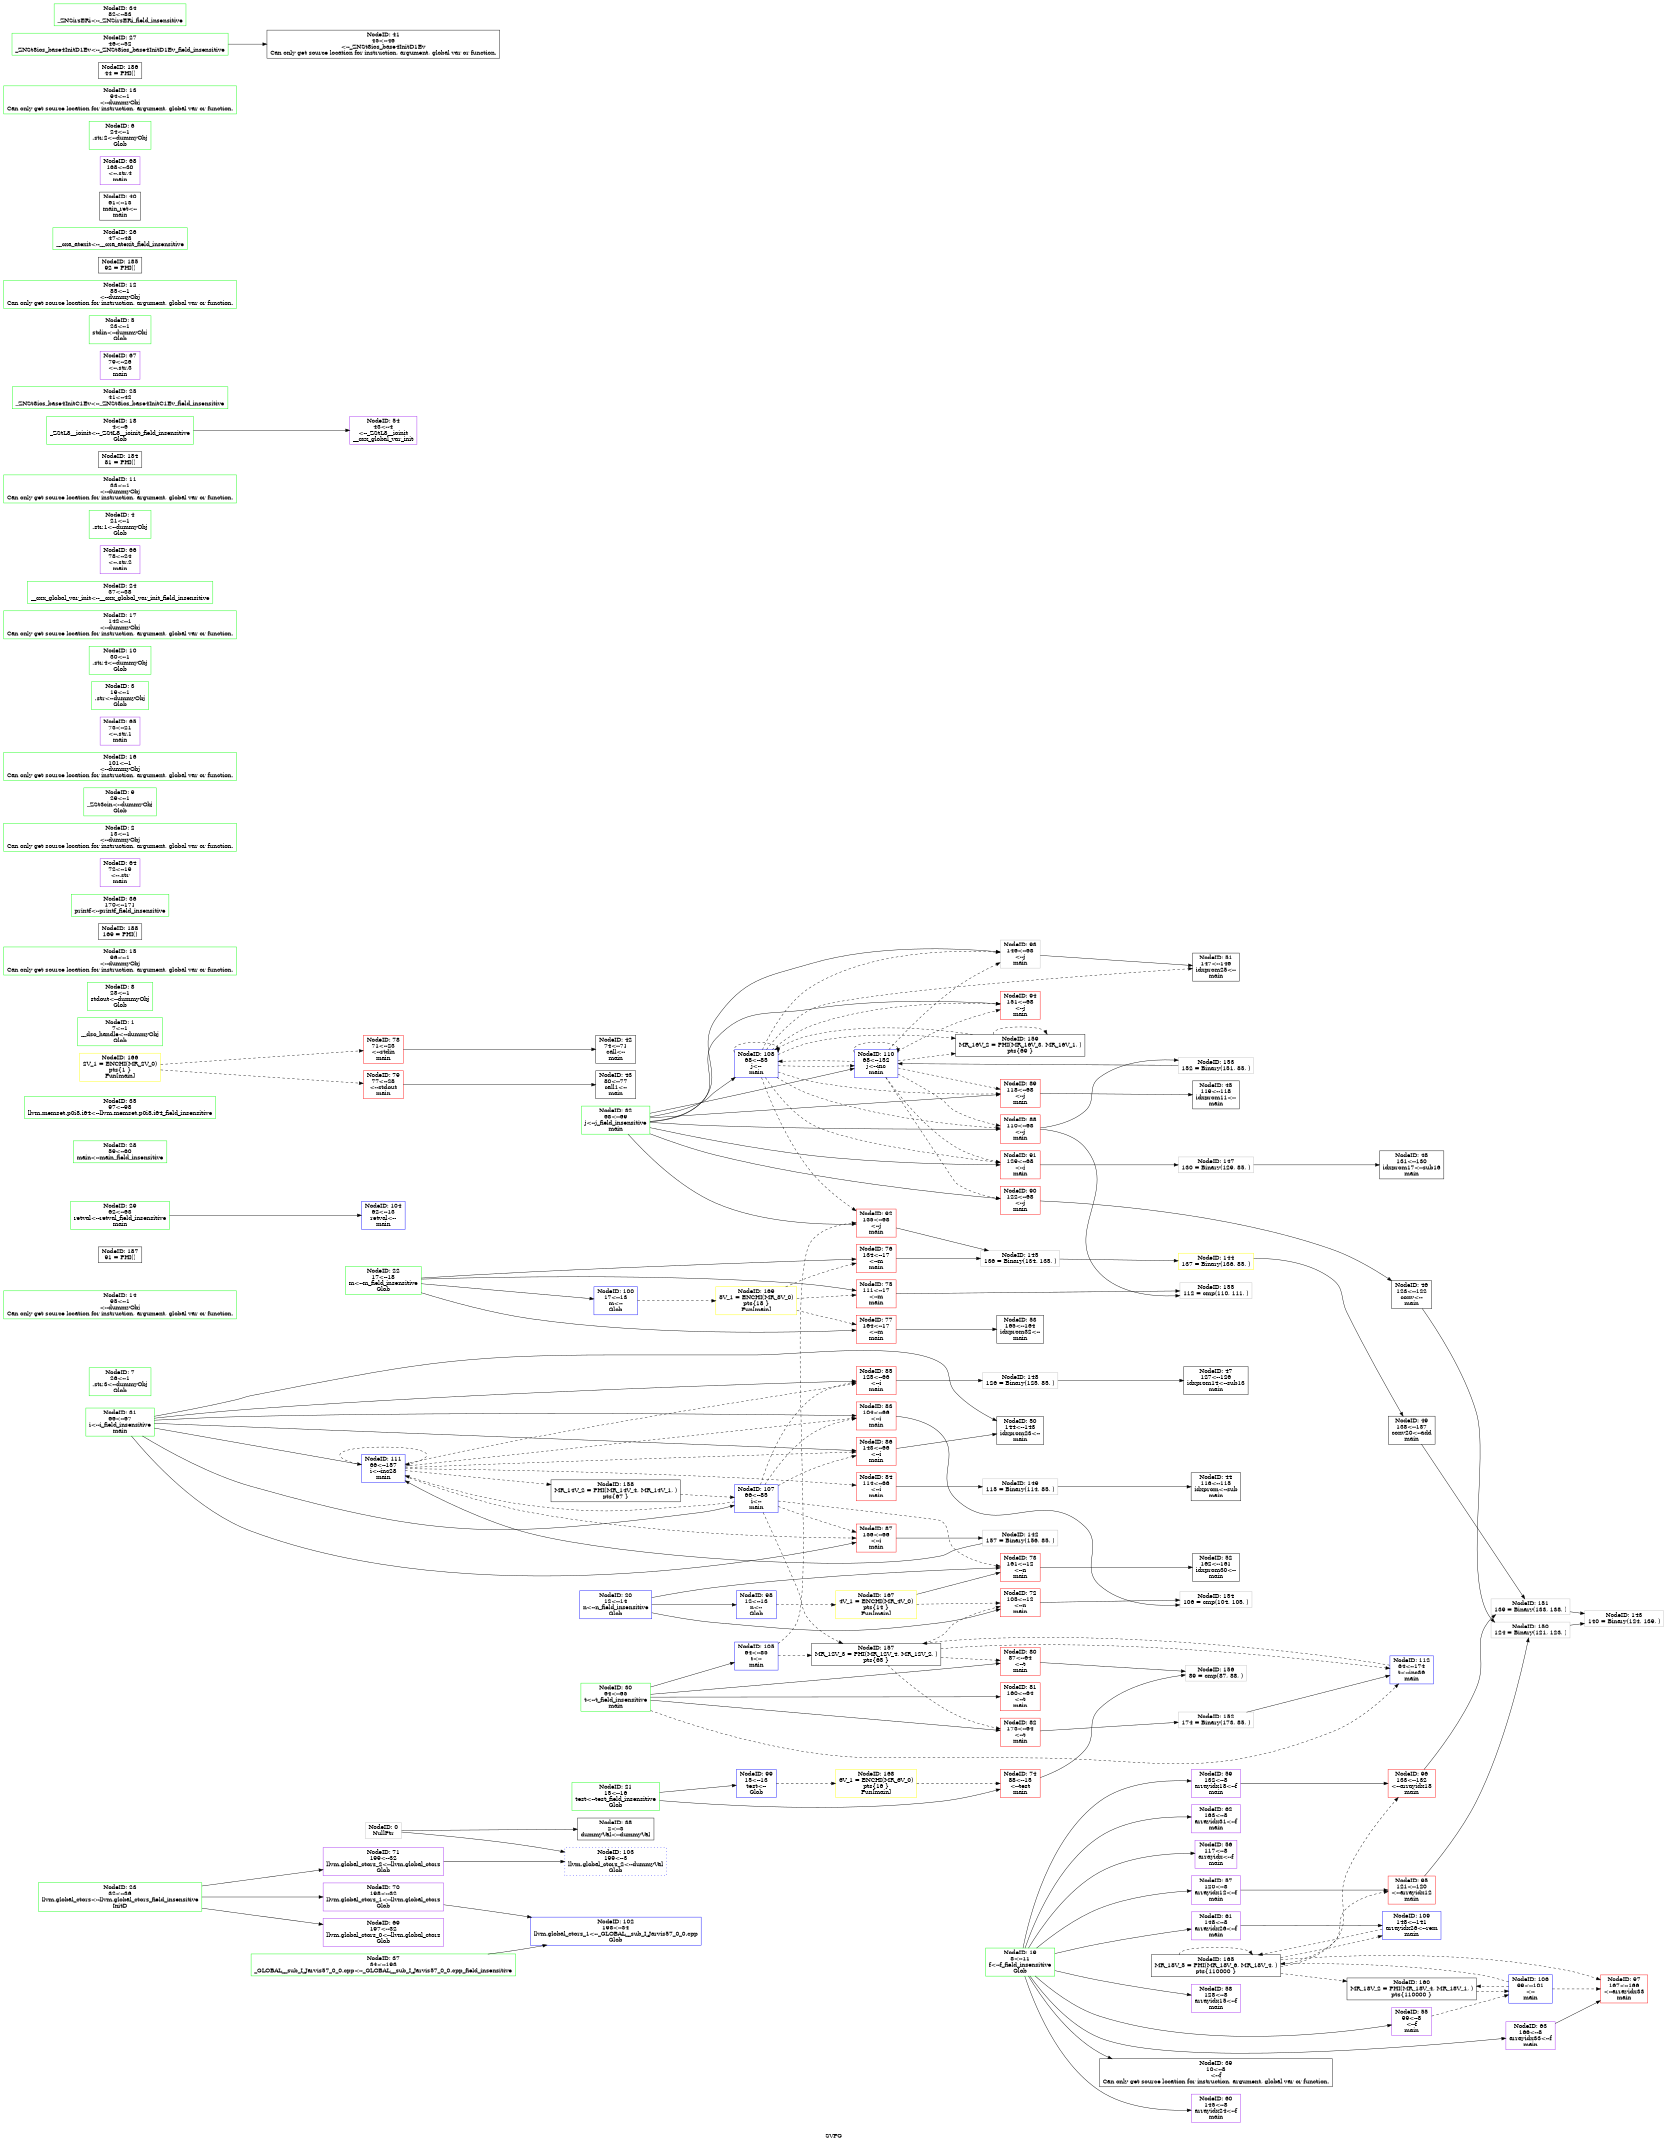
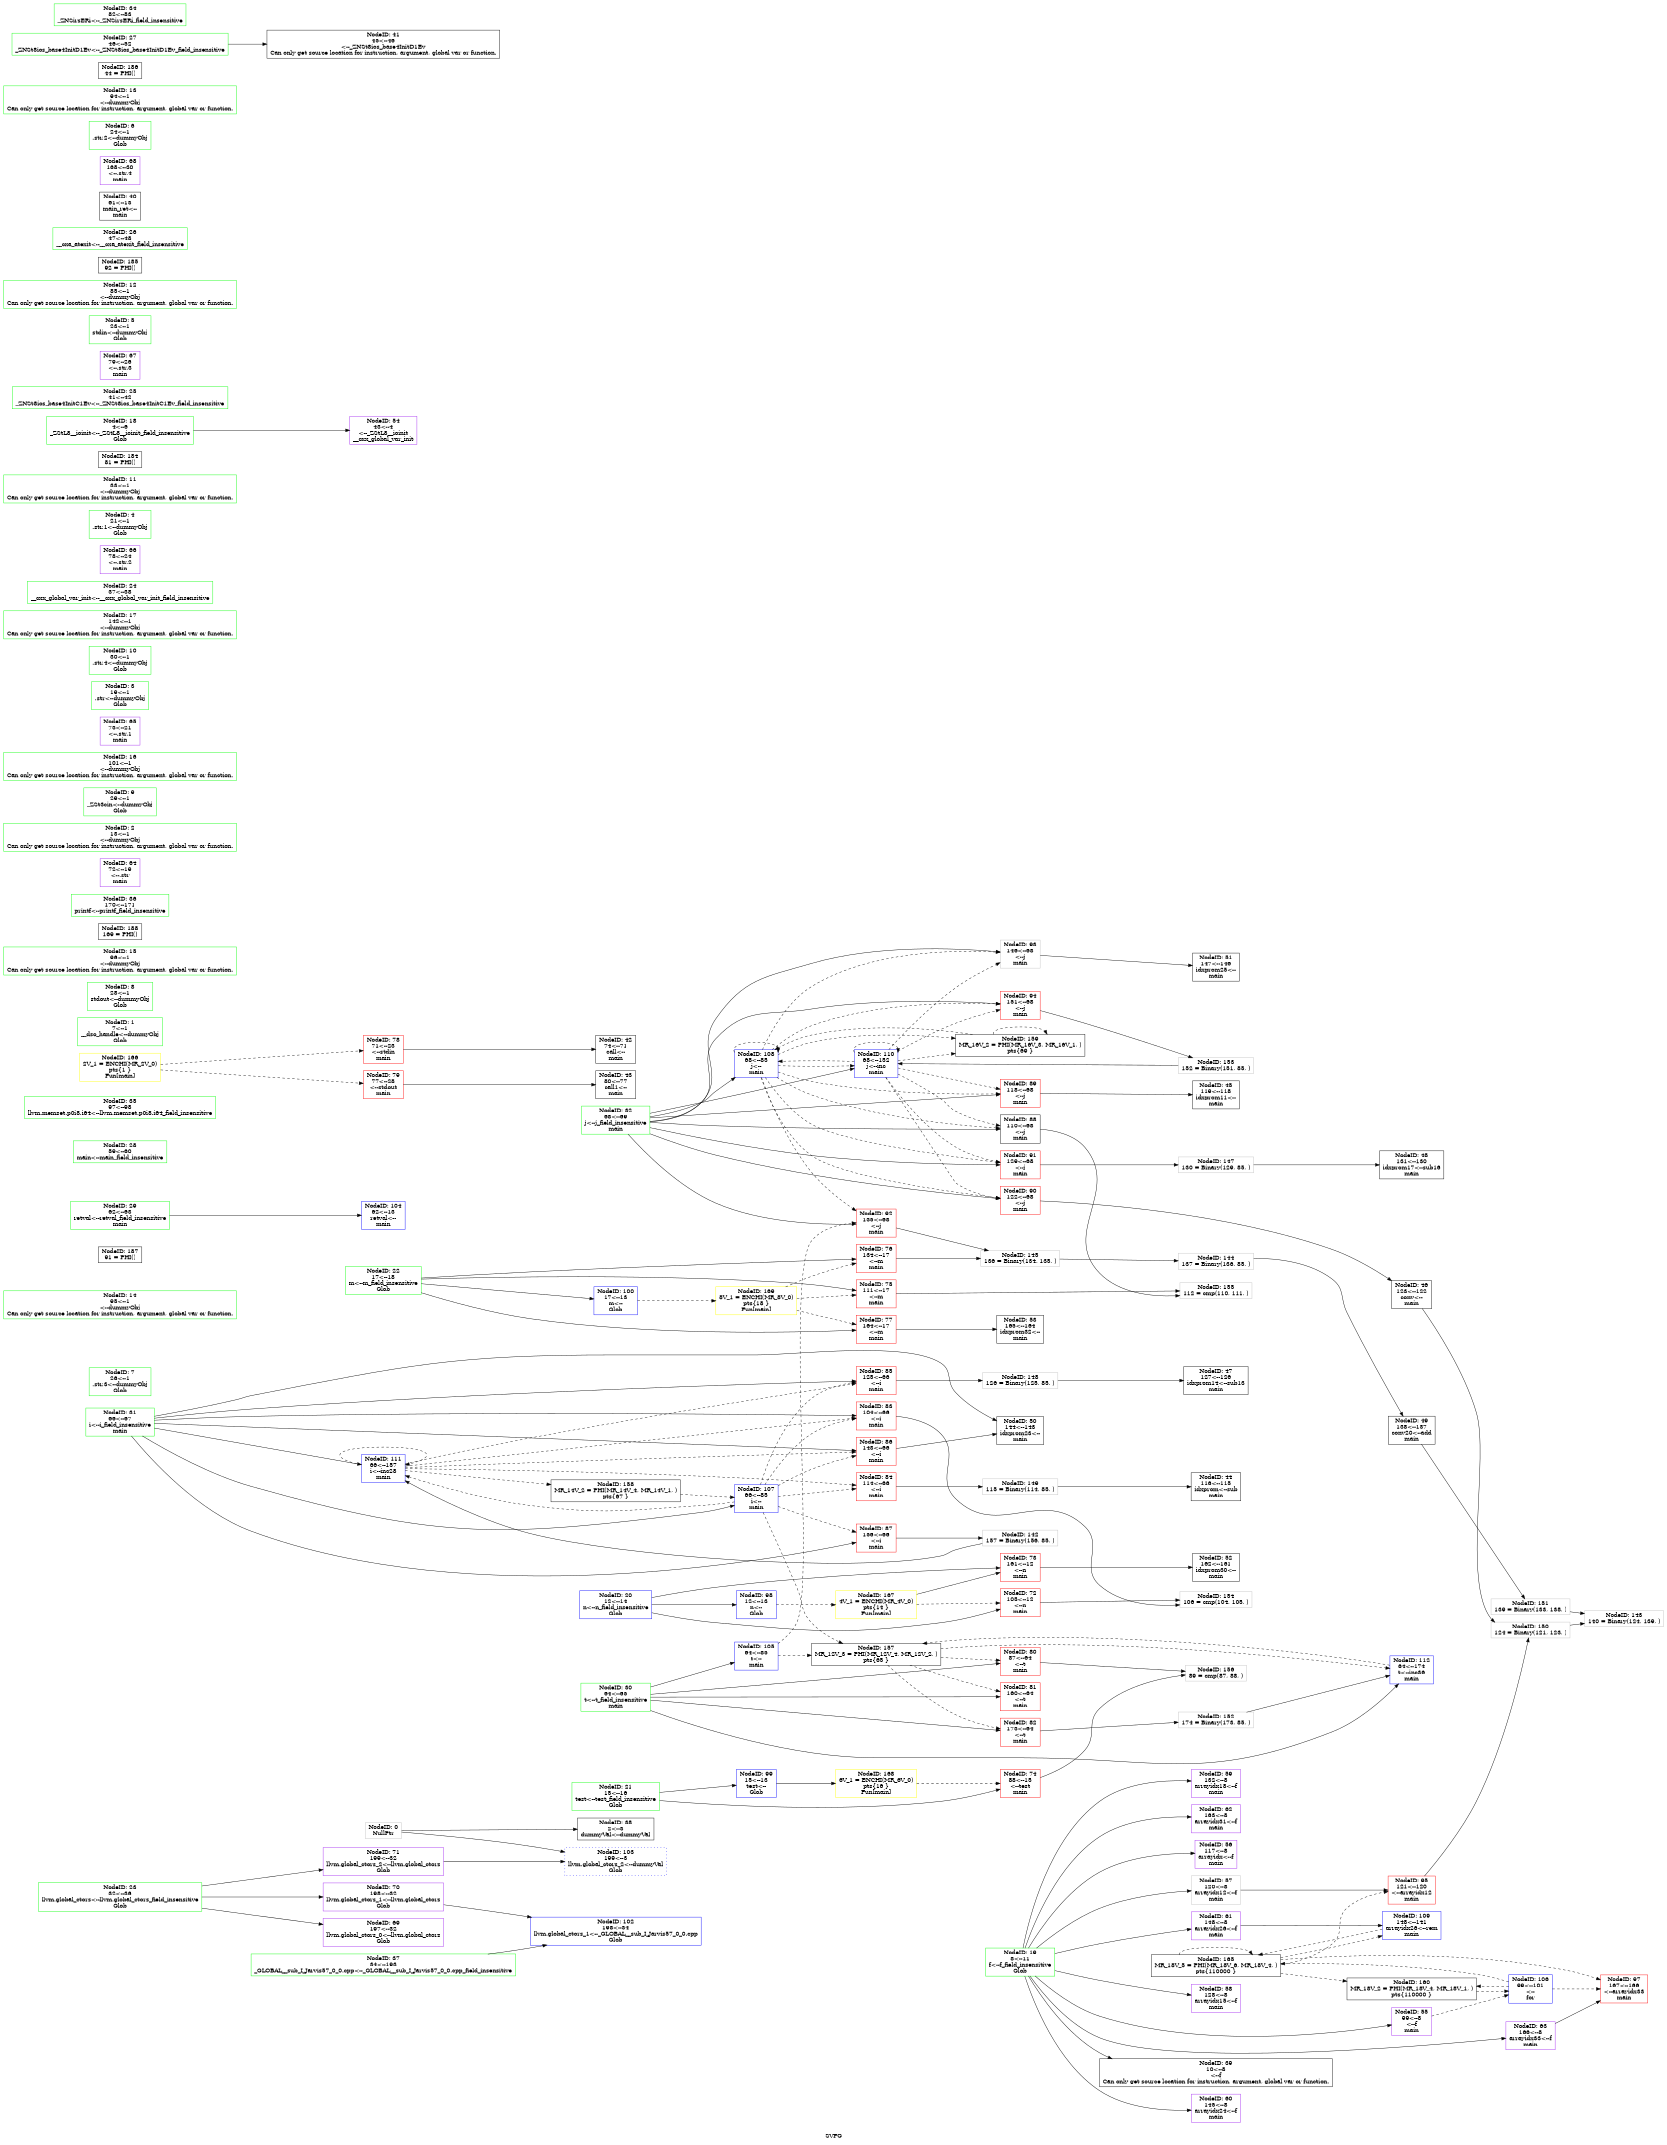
(969, 986) -> (856, 1173)
(1097, 1080) -> (1115, 1032)
(1020, 1129) -> (1020, 1129)
(1216, 1261) -> (1216, 1261)
(898, 1515) -> (815, 1493)
(626, 1526) -> none
(954, 1624) -> (953, 1678)
(1030, 1758) -> (1030, 1758)
(804, 1783) -> (804, 1783)
(1412, 1783) -> none
(1216, 1890) -> (1216, 1890)
(120, 1906) -> (120, 1906)
(1531, 1998) -> (1531, 1998)
